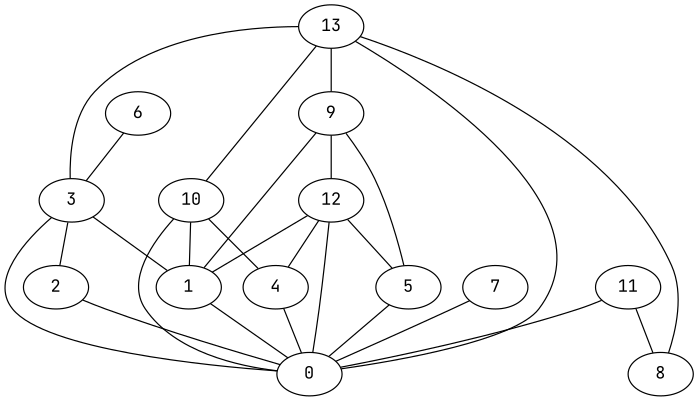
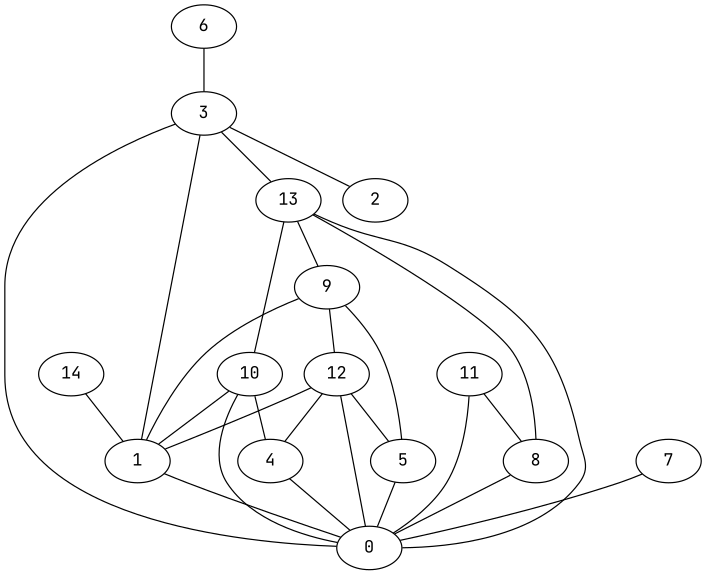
(147, 56) -> (246, 157)
(191, 338) -> (452, 505)
none -> (71, 374)
